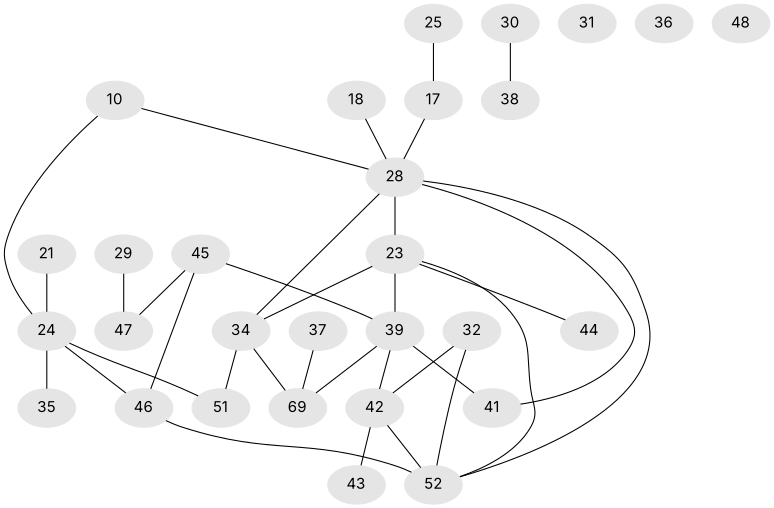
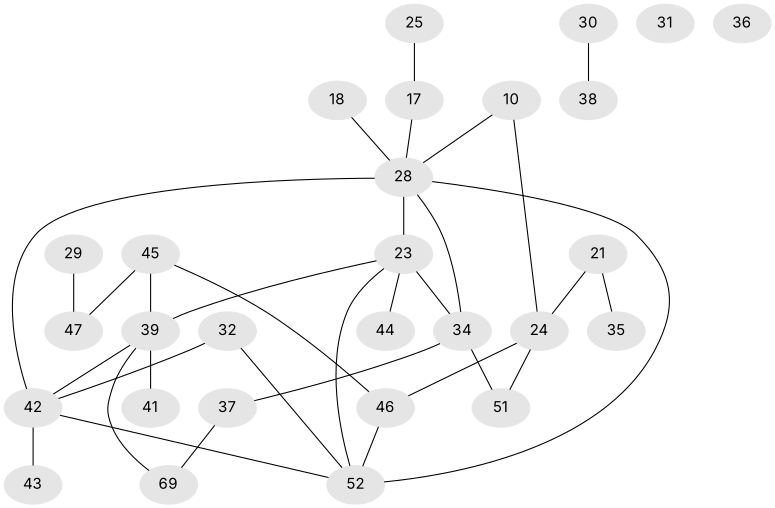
(741, 23) -> none
(602, 279) -> (121, 199)
(47, 370) -> (607, 292)
(270, 370) -> (358, 373)
